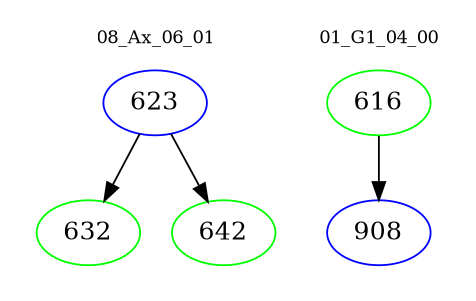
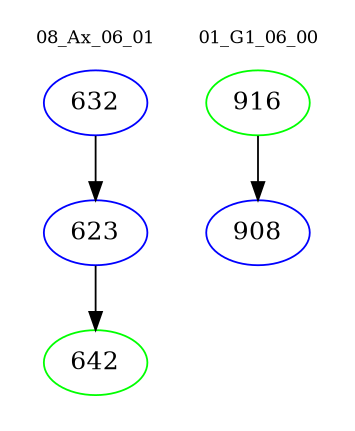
(380, 39) -> (259, 39)
(379, 103) -> (258, 103)
(126, 159) -> (96, 159)
(88, 233) -> (96, 103)
